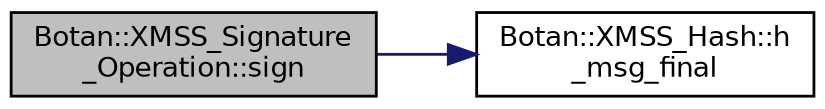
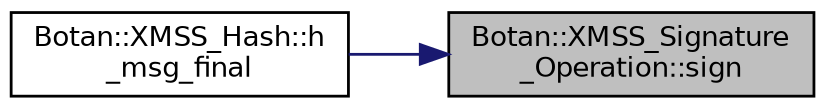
(412, 54) -> (384, 54)
